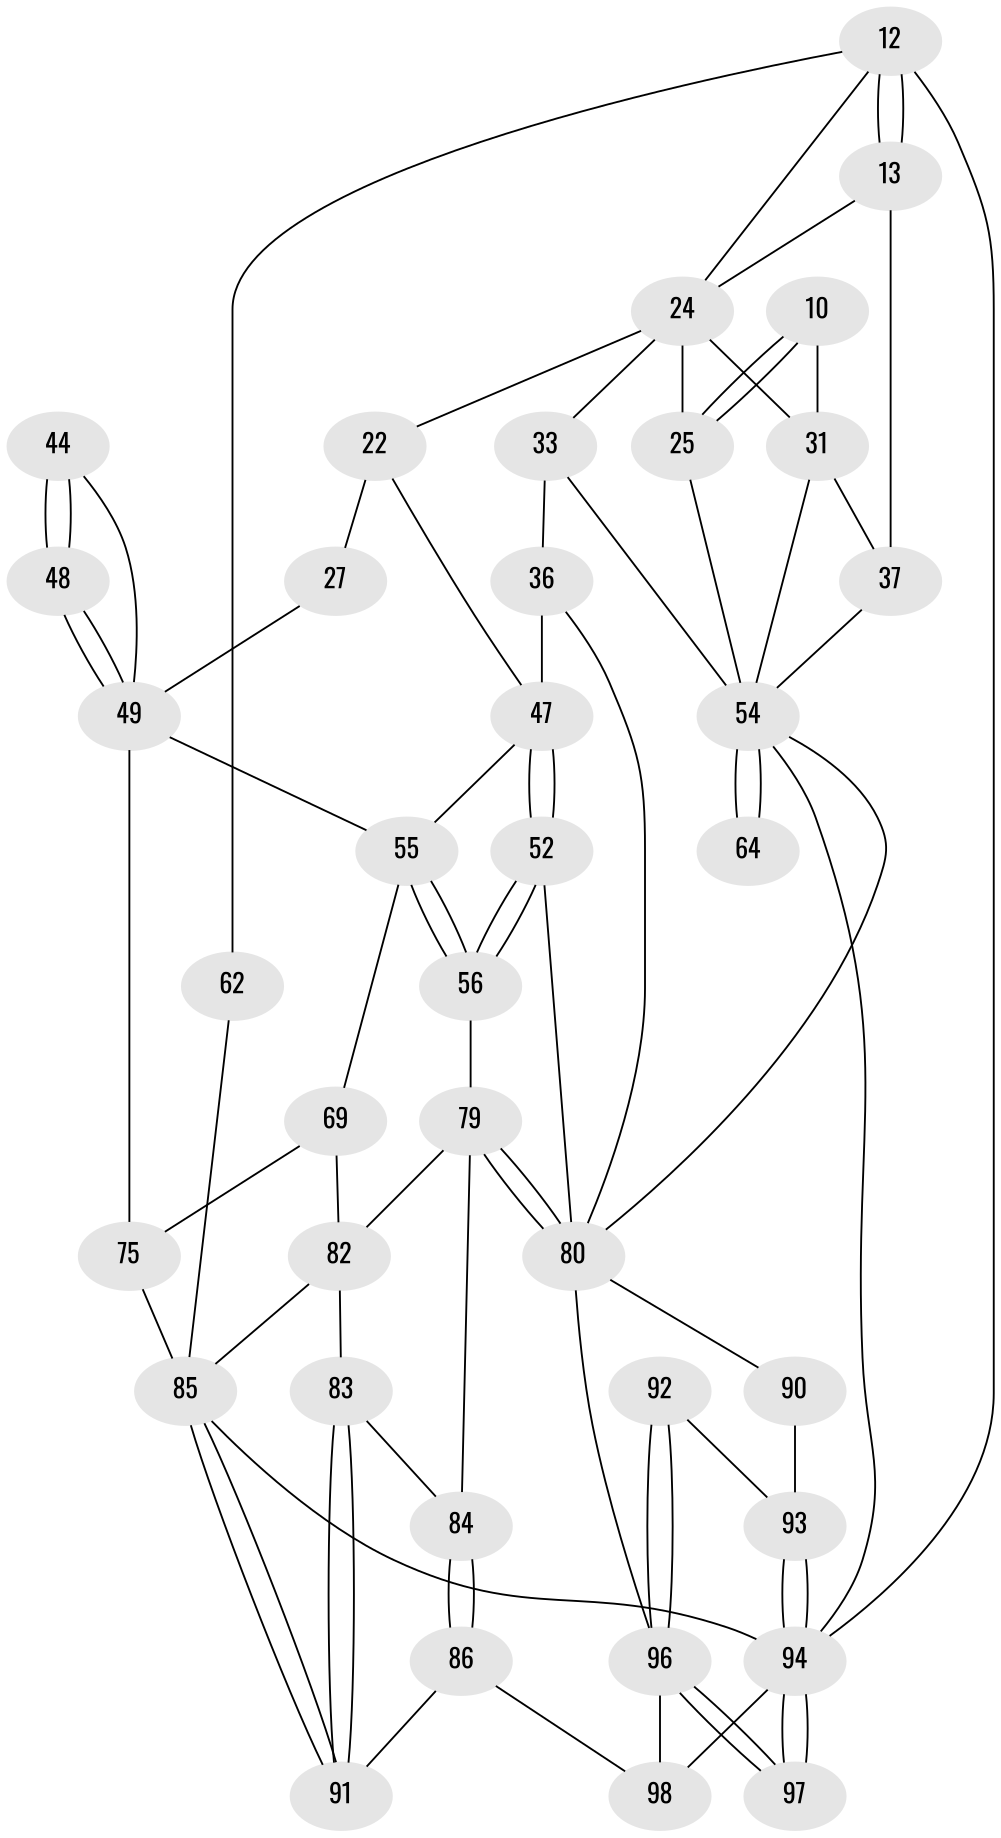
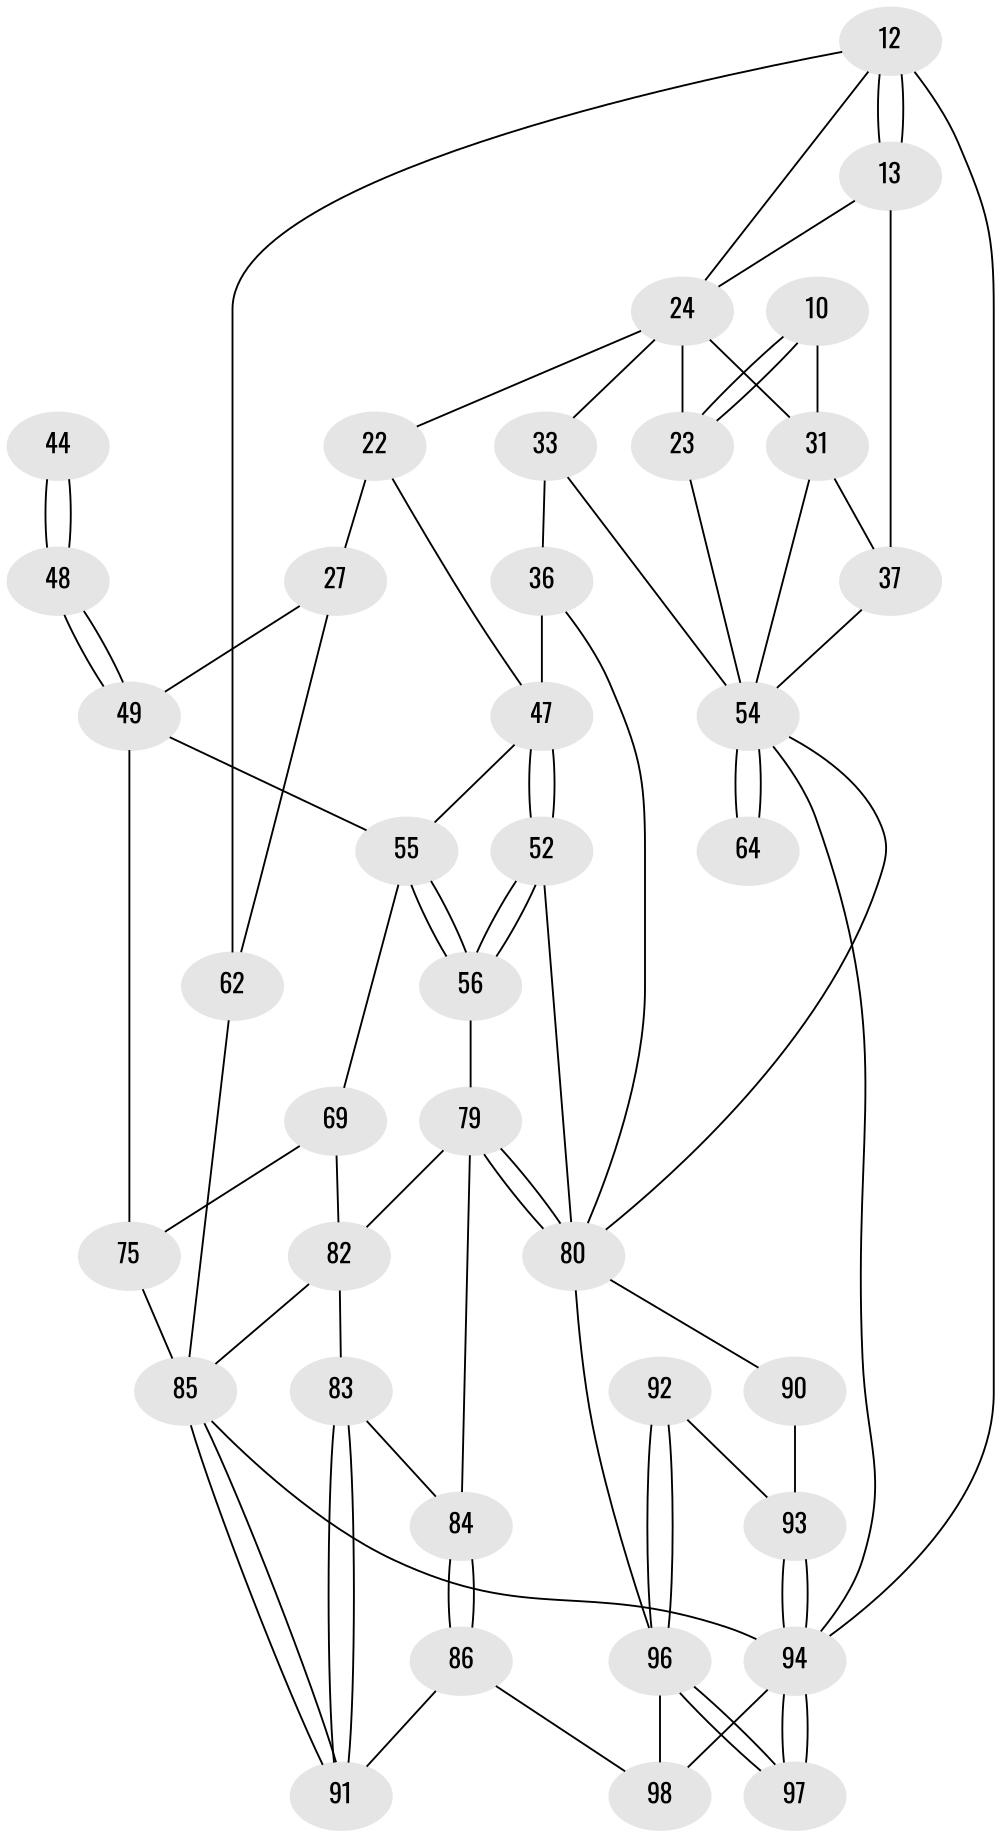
(682, 446) -> (682, 446)
(132, 573) -> none
none -> (287, 775)
